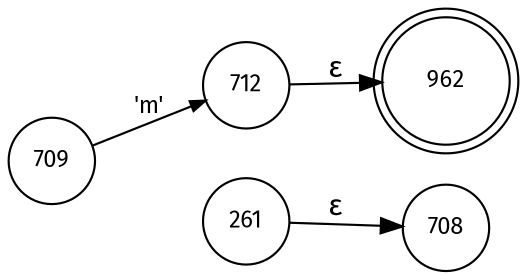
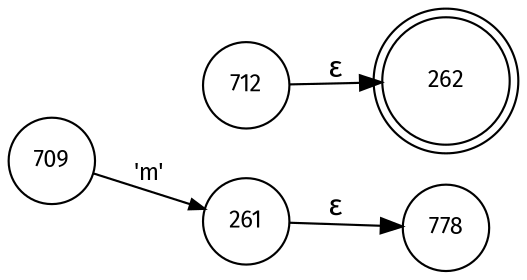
(446, 81) -> (446, 81)
(142, 126) -> (142, 189)
(446, 228) -> (446, 228)
